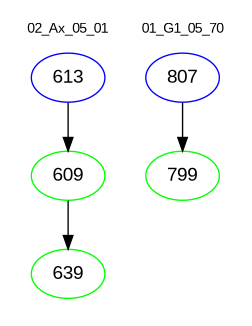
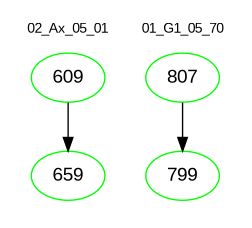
(68, 78) -> none
(183, 78) -> (183, 78)
(68, 274) -> (68, 176)
